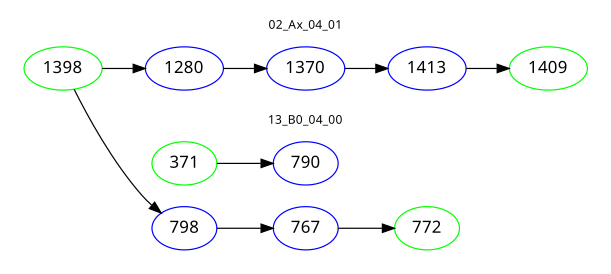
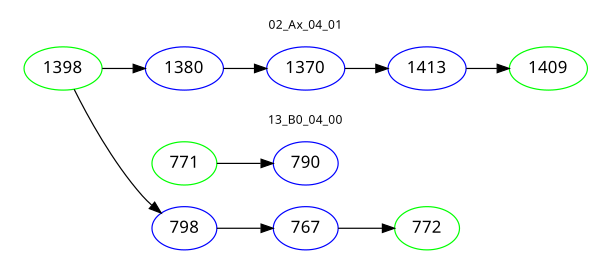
(184, 68) -> (184, 68)
(184, 163) -> (184, 163)
